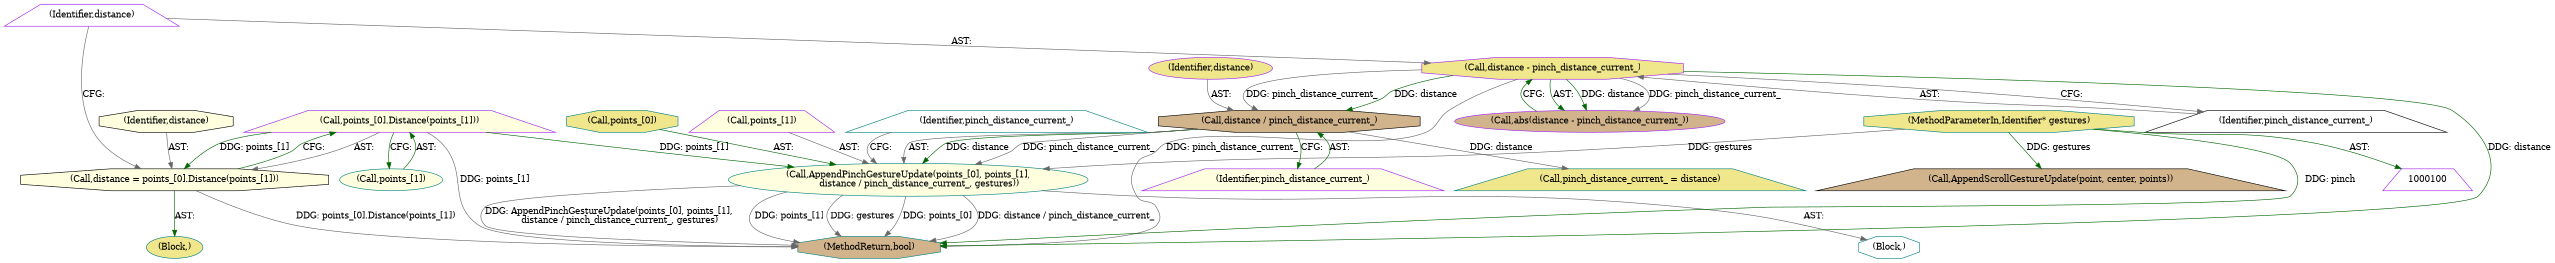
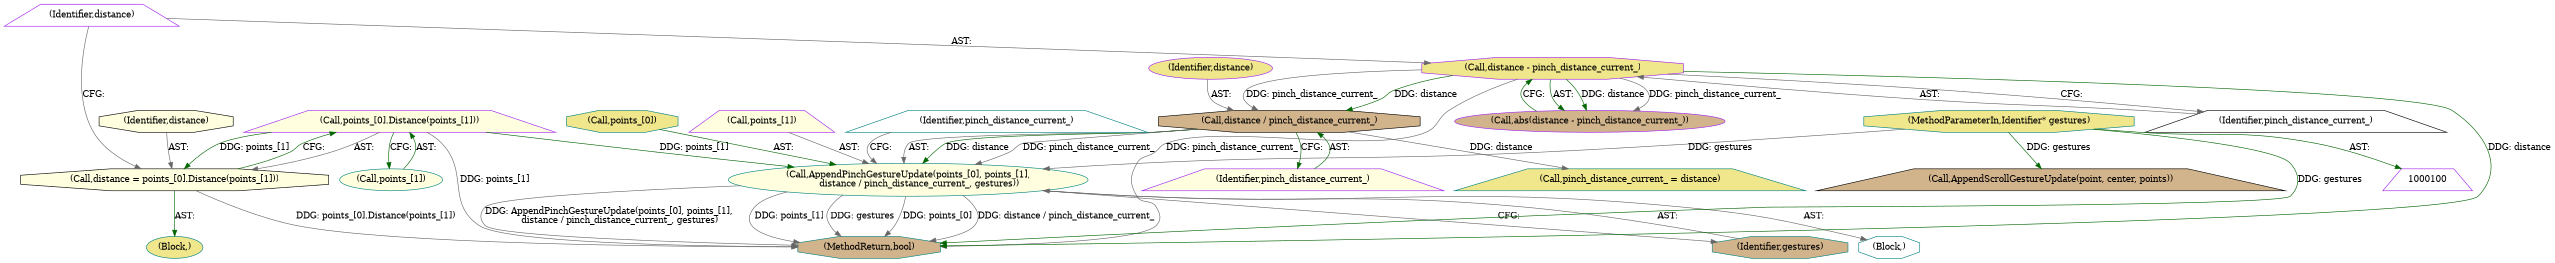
(2330, 180) -> (2330, 180)
none -> (1780, 247)
